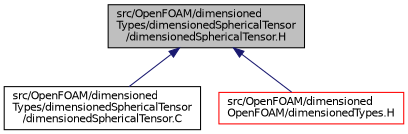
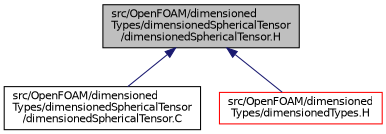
(311, 108) -> (301, 108)
